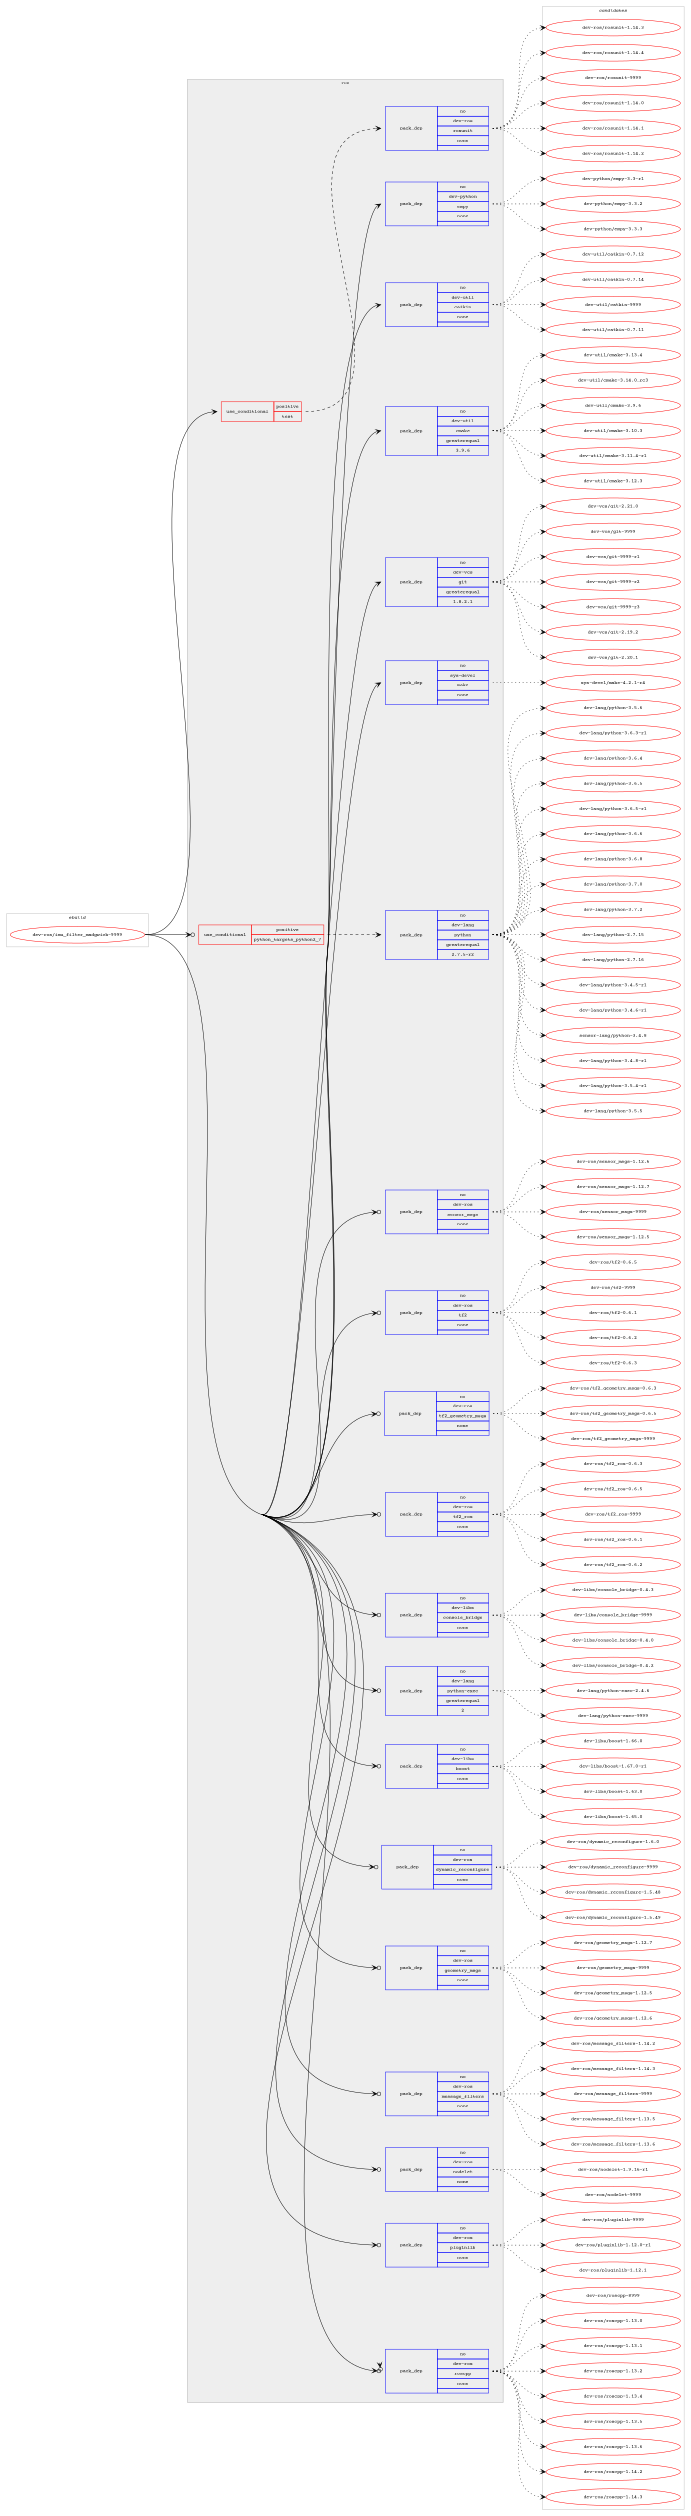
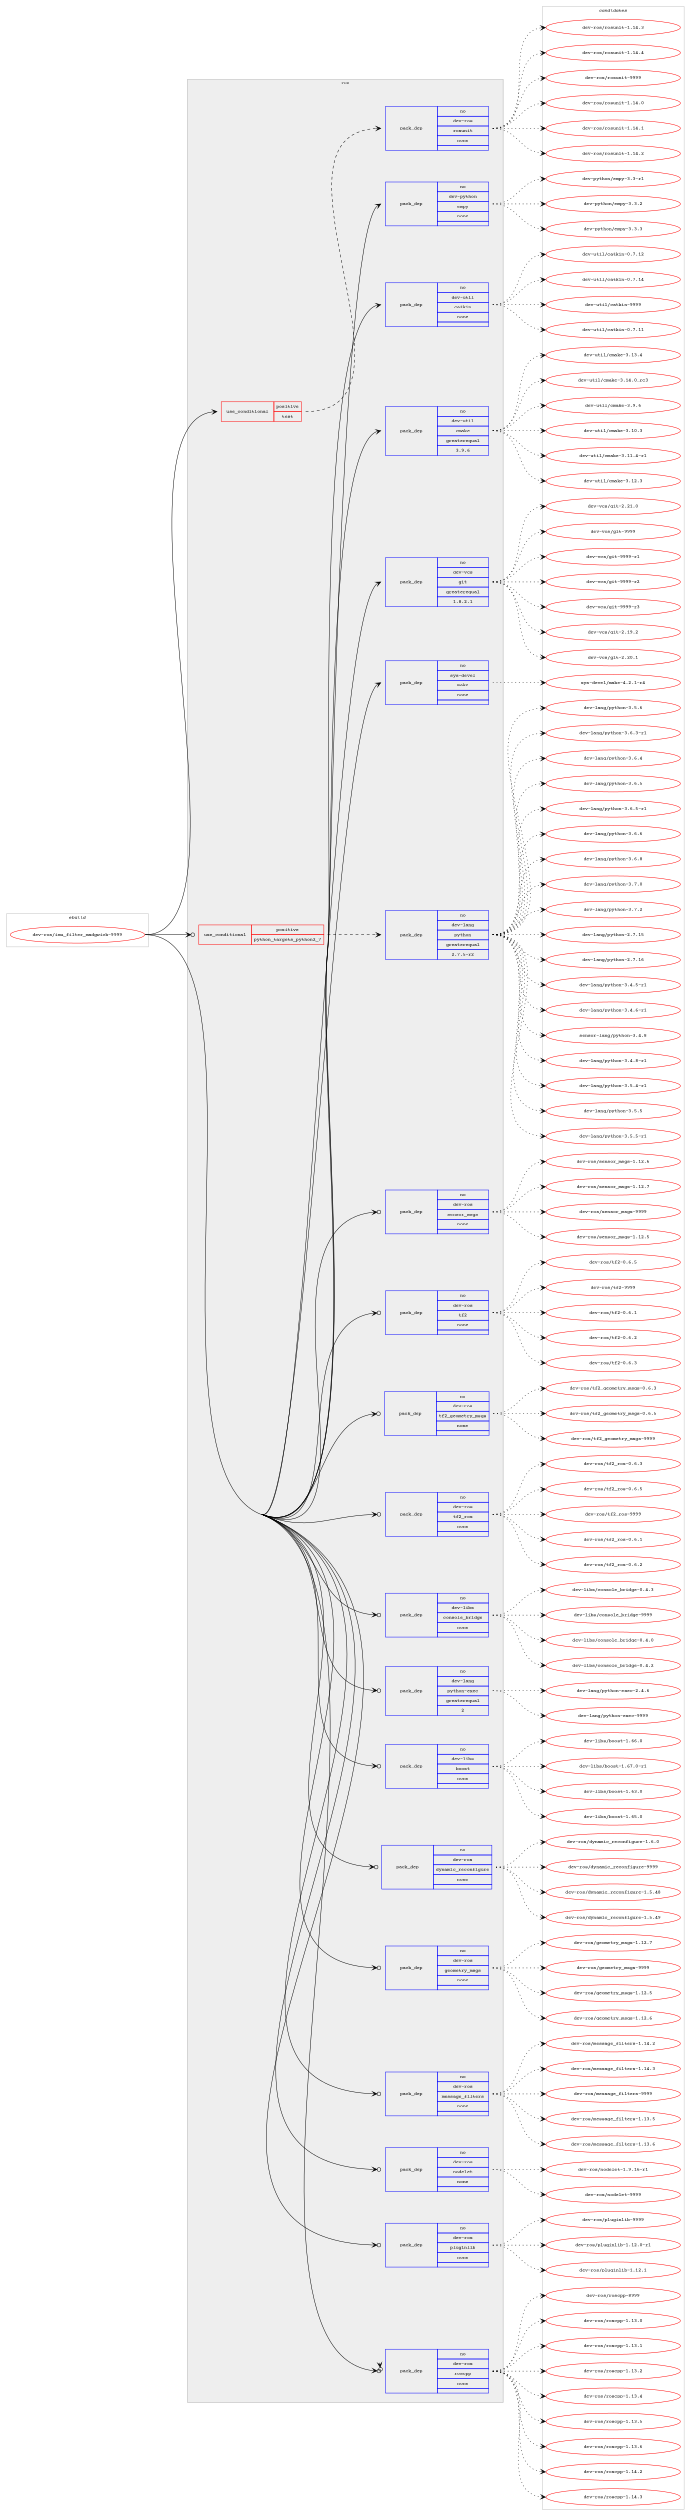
none -> (613, 1136)
